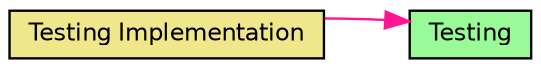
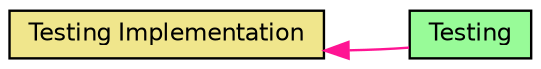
(355, 19) -> (379, 49)
